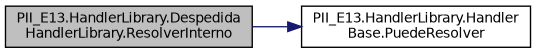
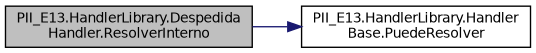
(129, 27) -> (129, 27)
